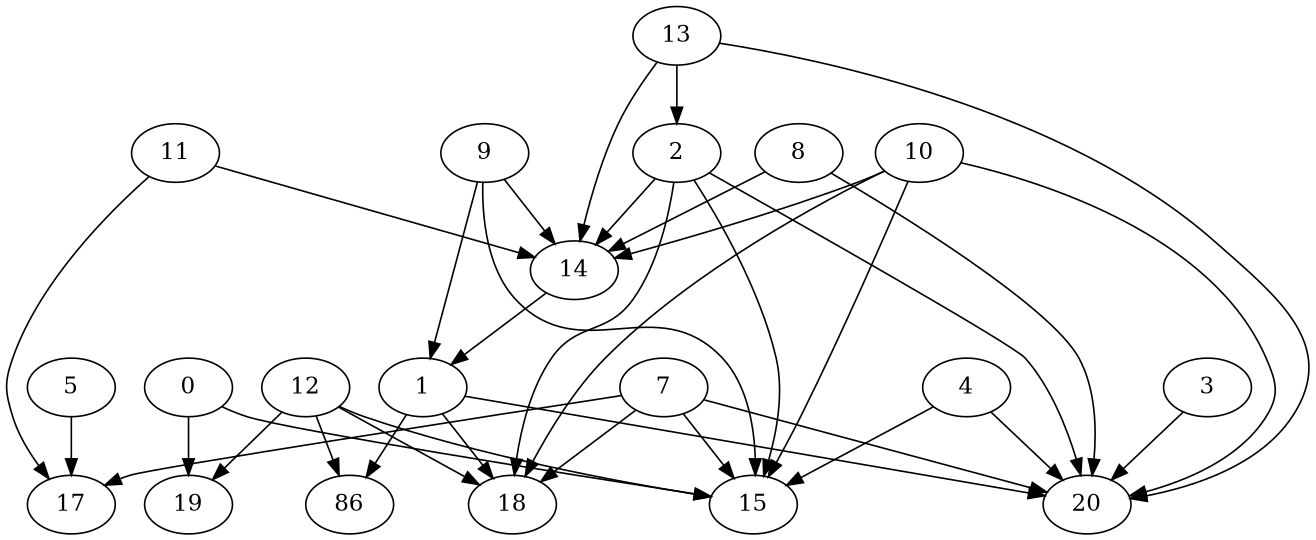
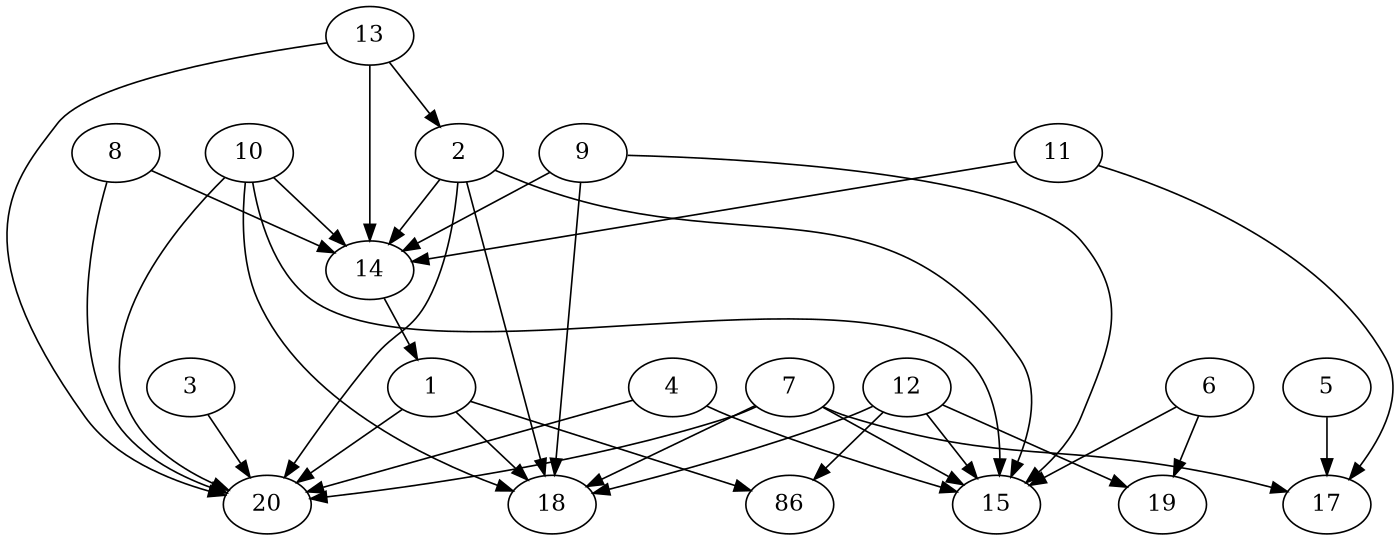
(456, 262) -> (569, 314)
(189, 387) -> (1210, 387)
